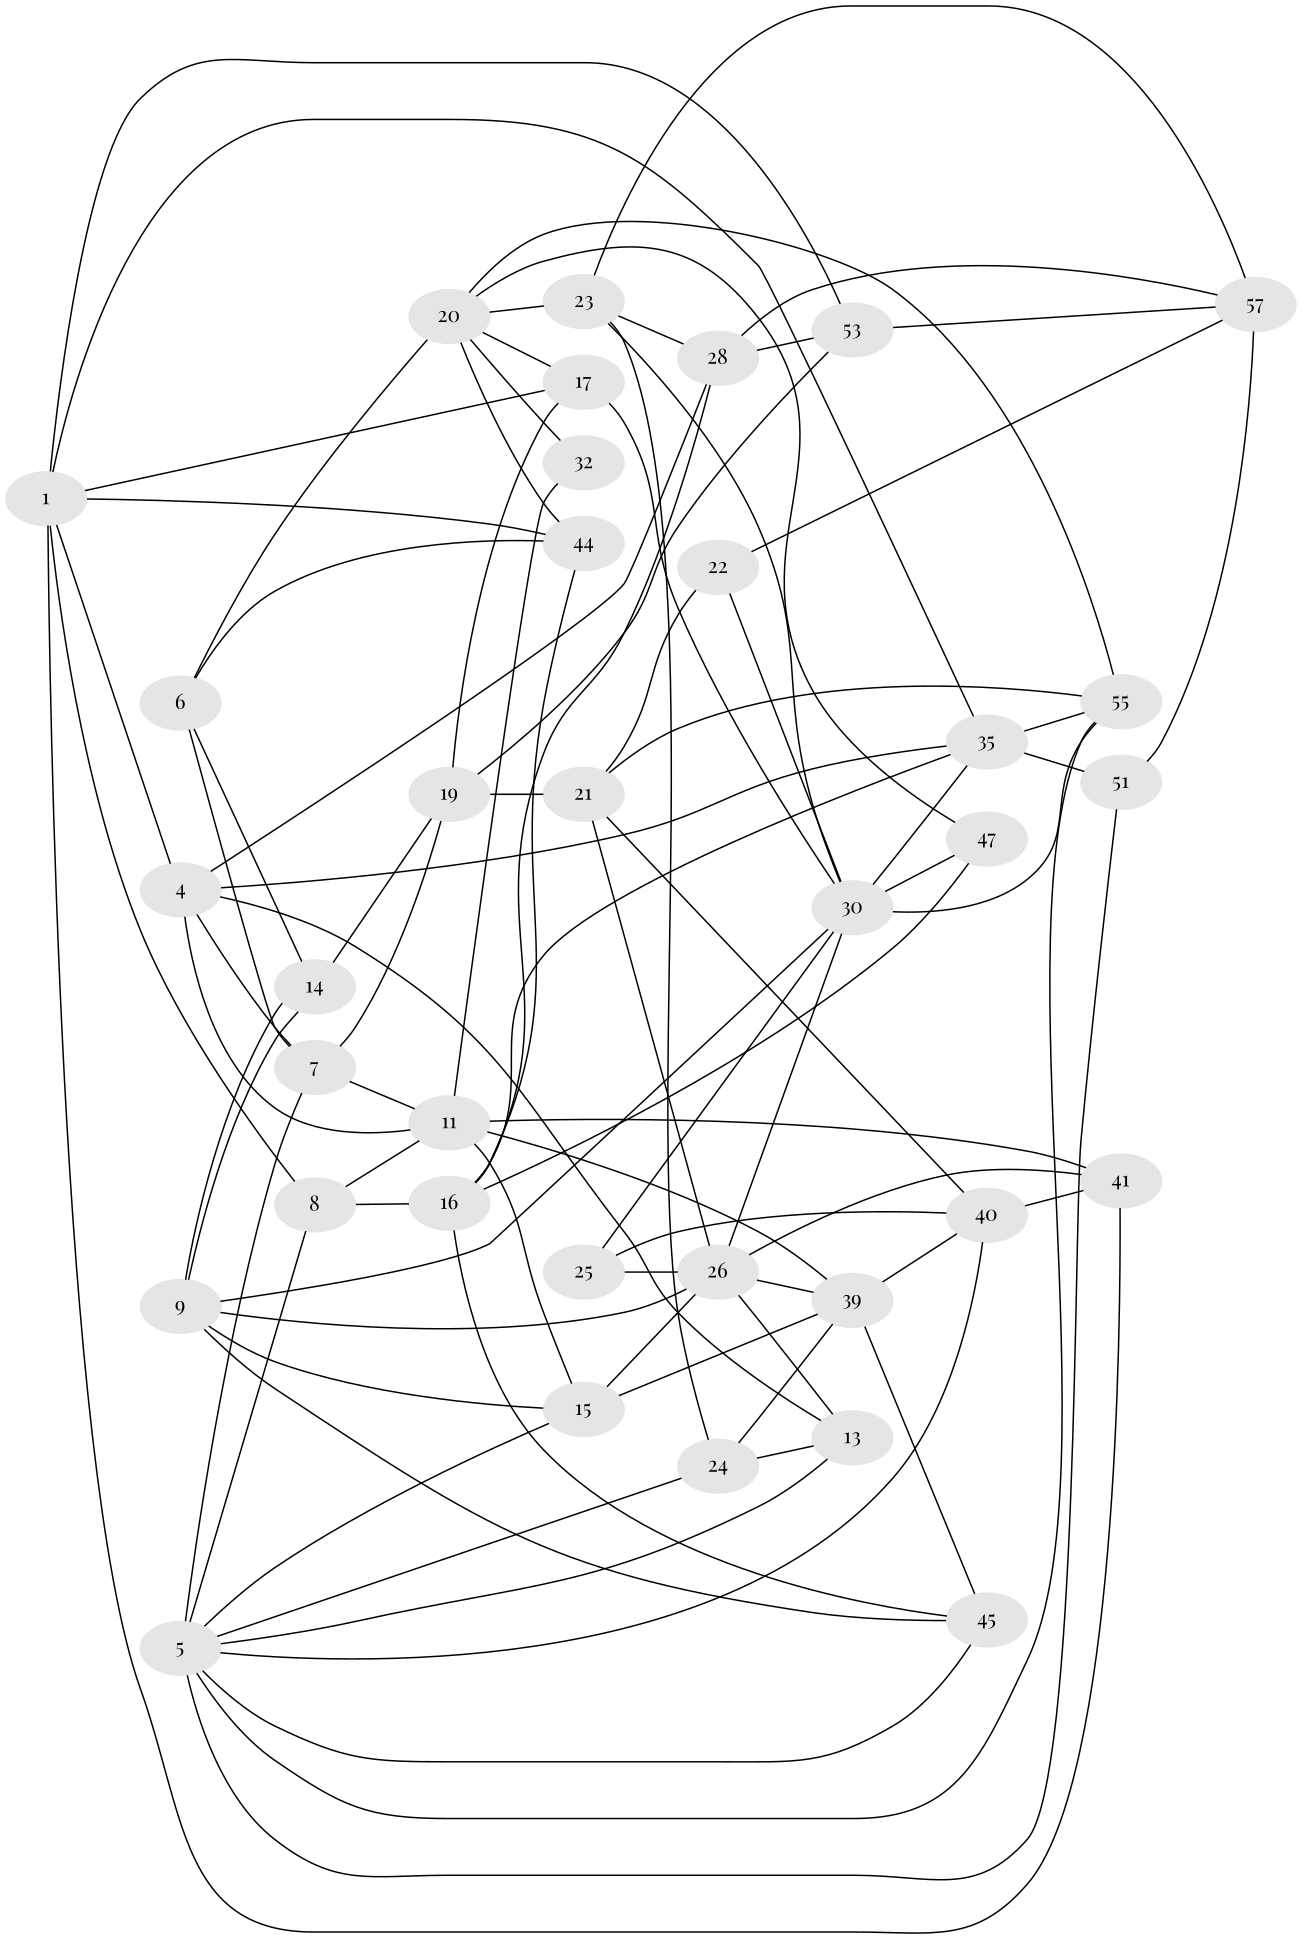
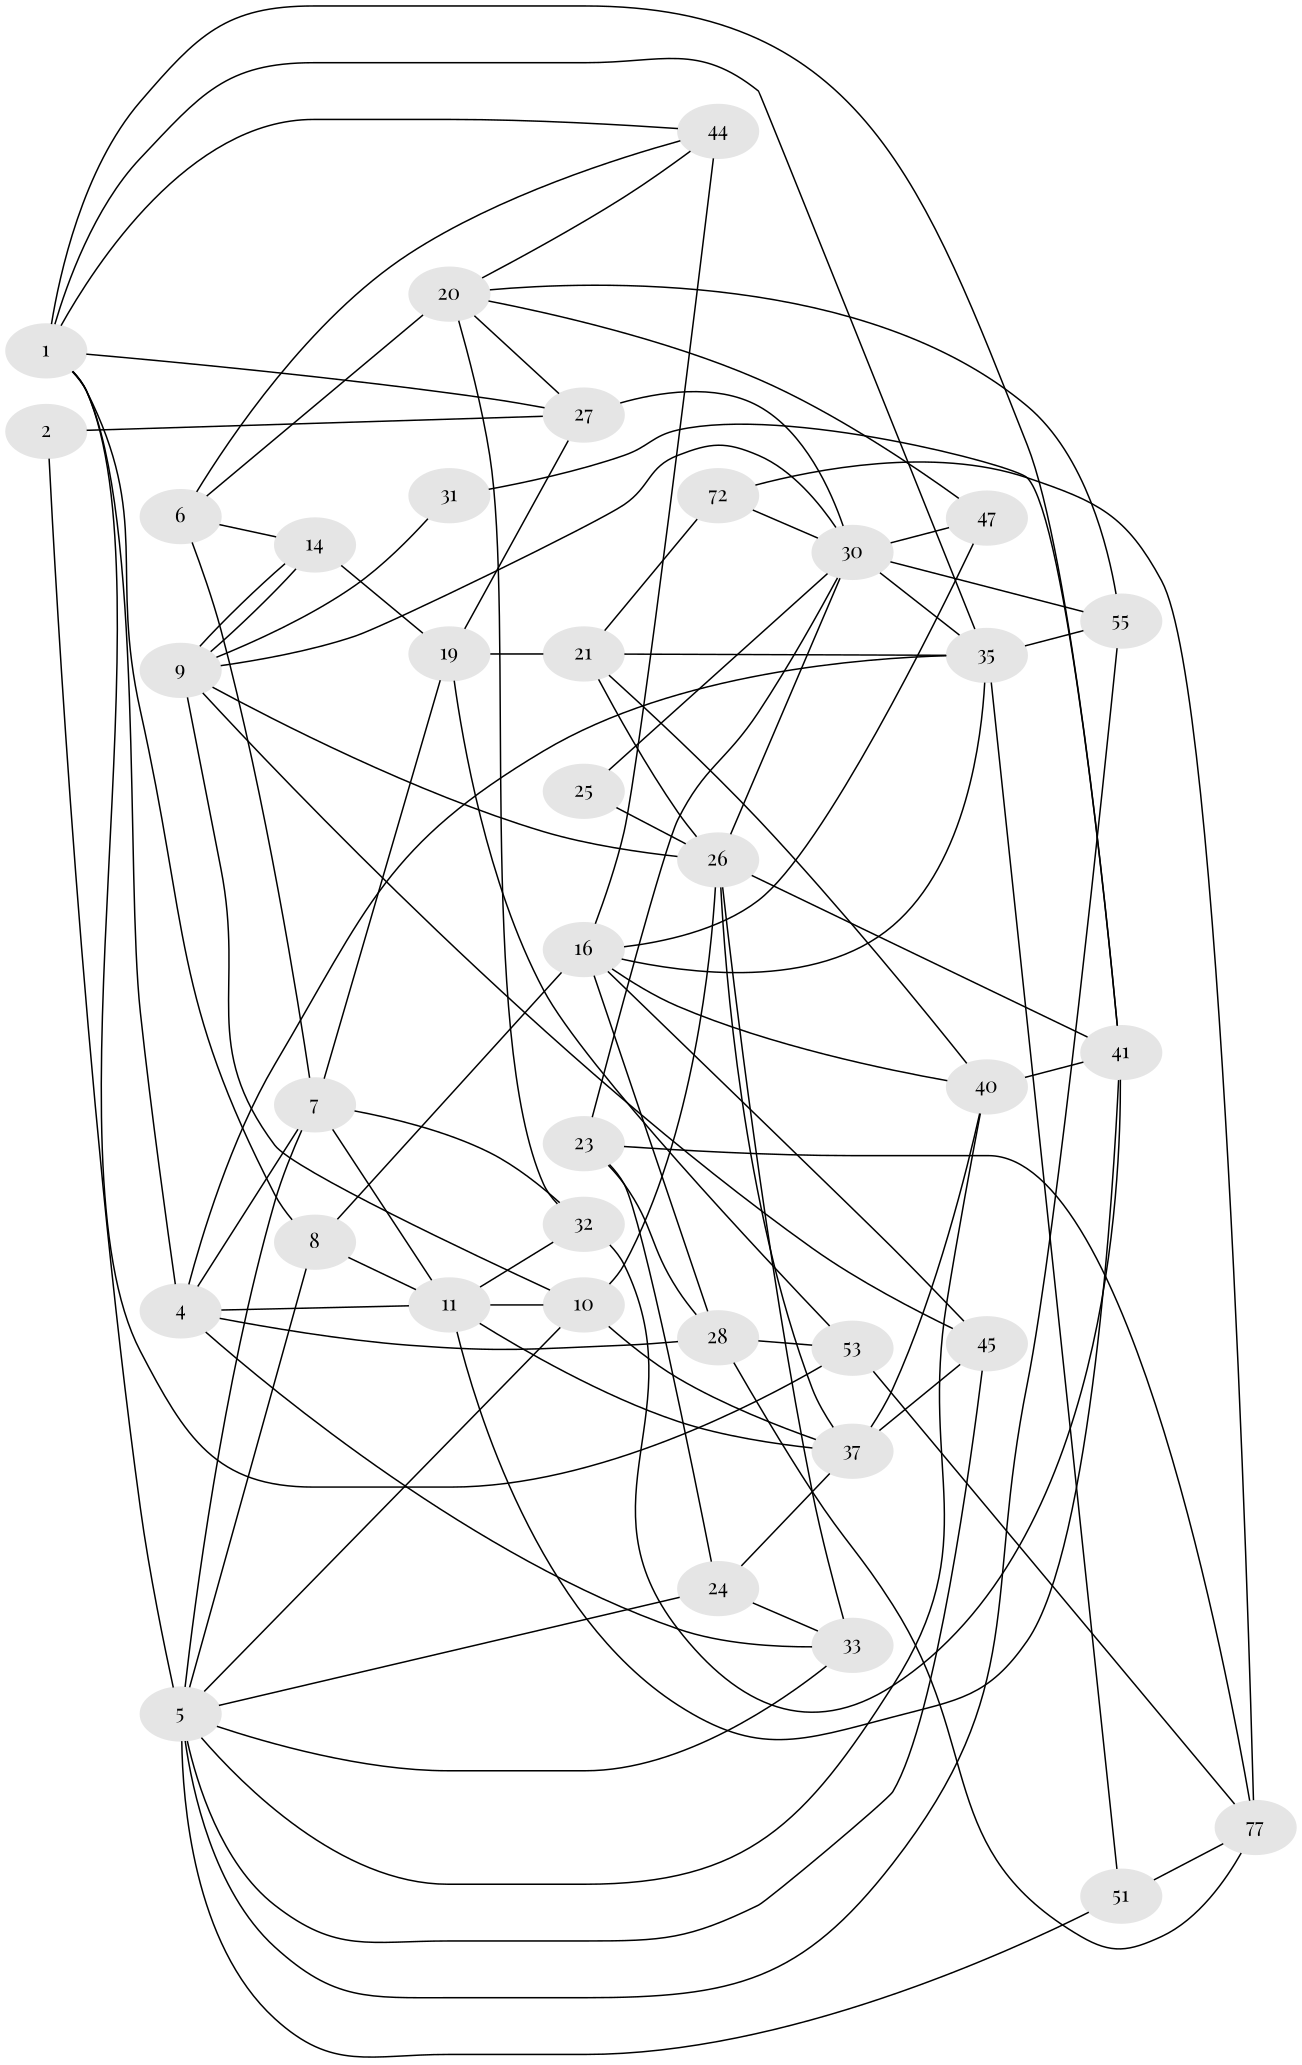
(1256, 305) -> (1256, 1828)
(517, 309) -> none
(584, 382) -> (584, 415)
none -> (46, 431)
none -> (449, 496)
(718, 567) -> (718, 496)
(837, 691) -> (777, 655)
none -> (464, 1141)
(778, 1216) -> (774, 1040)
(853, 1300) -> (853, 1451)
(584, 1409) -> (584, 1305)
(853, 1438) -> (853, 1645)
none -> (872, 1697)
